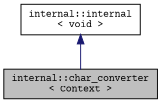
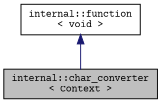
(81, 20) -> (81, 20)
